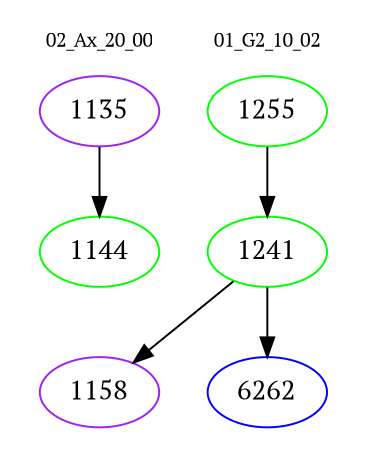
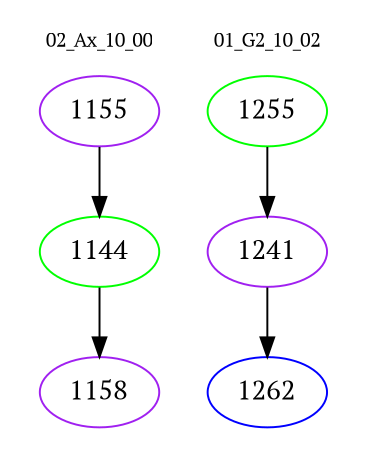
(100, 42) -> (100, 42)
(100, 111) -> (100, 111)
(267, 252) -> (267, 252)
(204, 305) -> (100, 312)
(267, 392) -> (267, 392)
